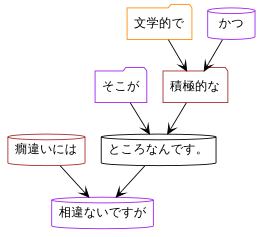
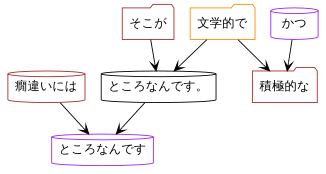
(121, 87) -> (148, 24)
(179, 115) -> (194, 52)
(103, 213) -> (103, 150)
